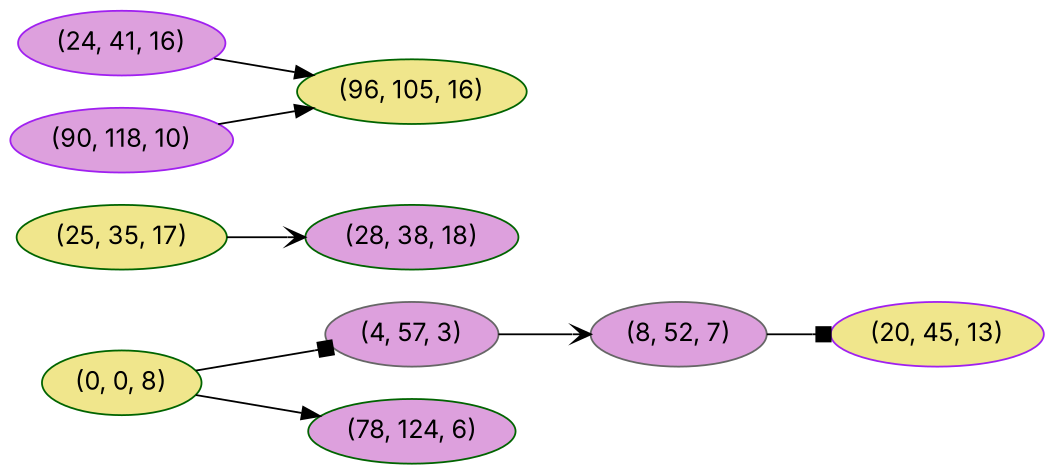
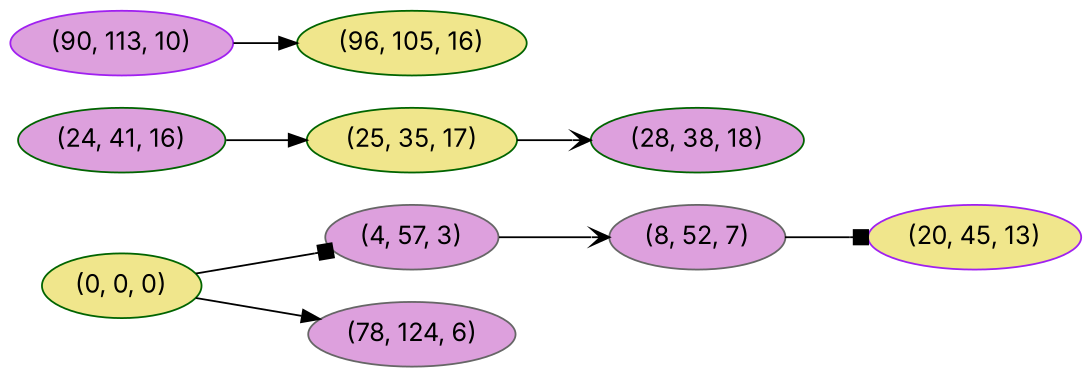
(122, 43) -> (122, 140)
(254, 65) -> (257, 140)
(122, 140) -> (122, 43)
(122, 383) -> (122, 286)
(412, 431) -> (412, 334)
